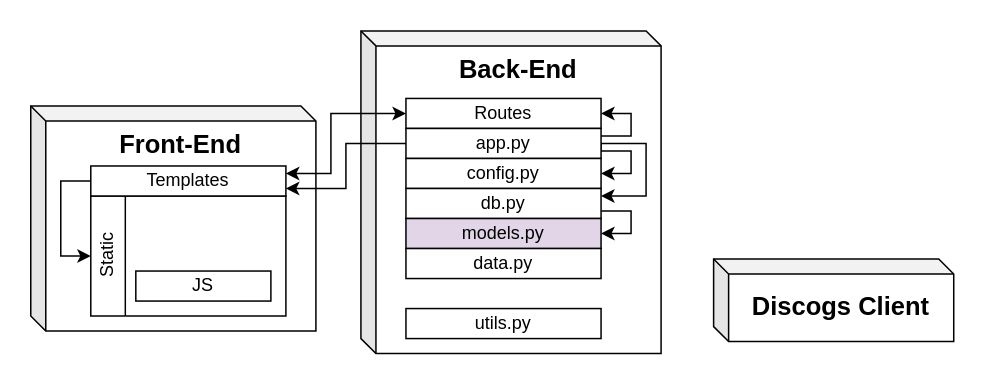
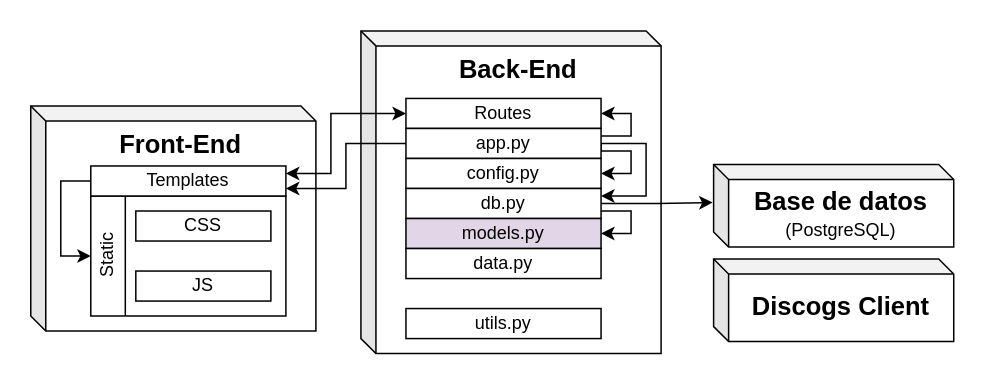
none -> (651, 203)
none -> (833, 206)
none -> (203, 226)
